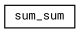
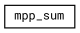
(40, 17) -> (40, 17)
